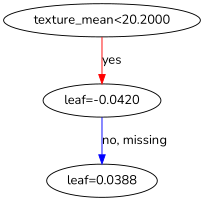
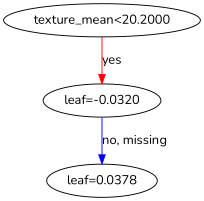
(102, 101) -> (102, 101)
(102, 181) -> (102, 181)
